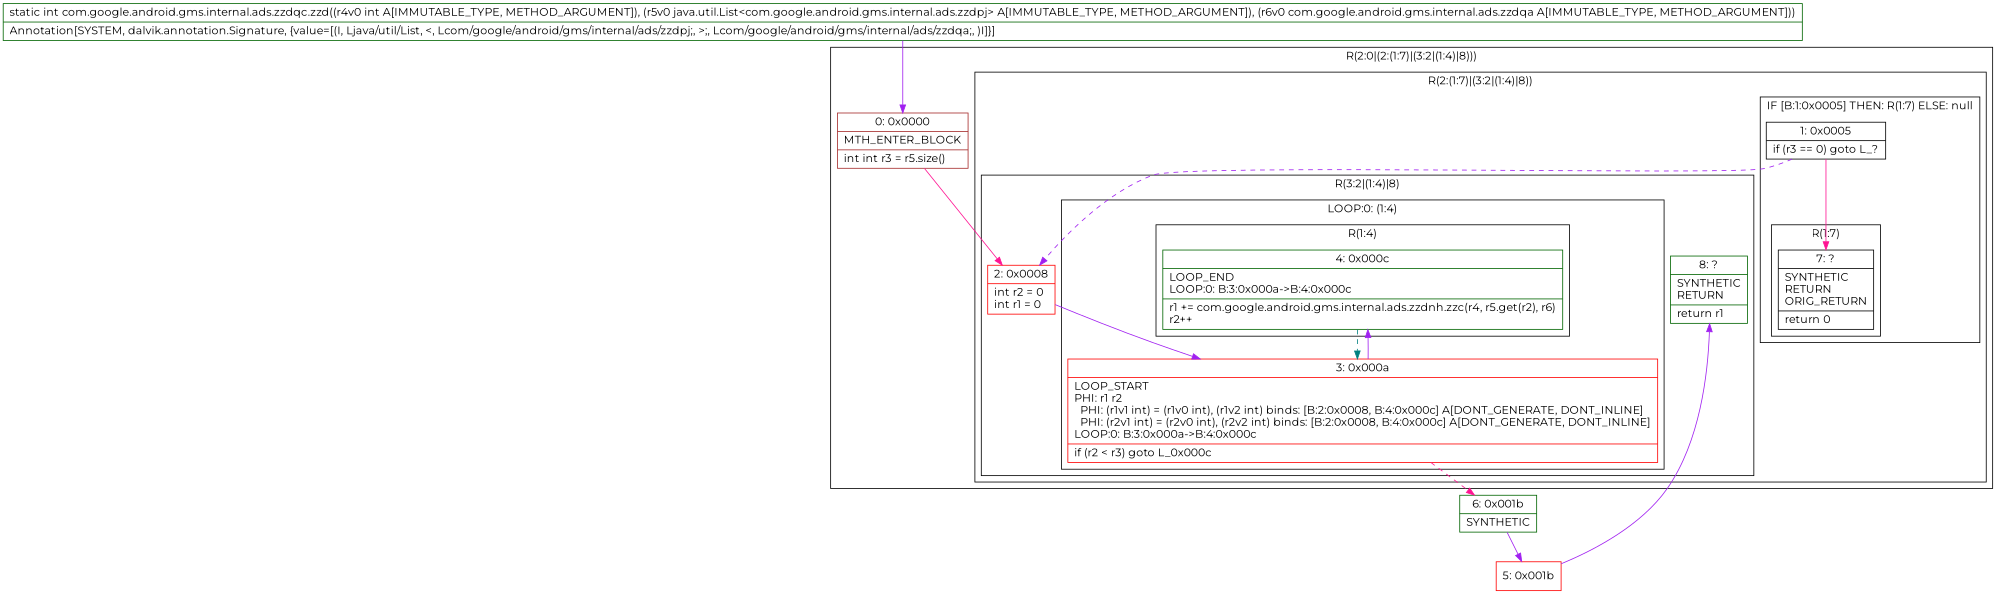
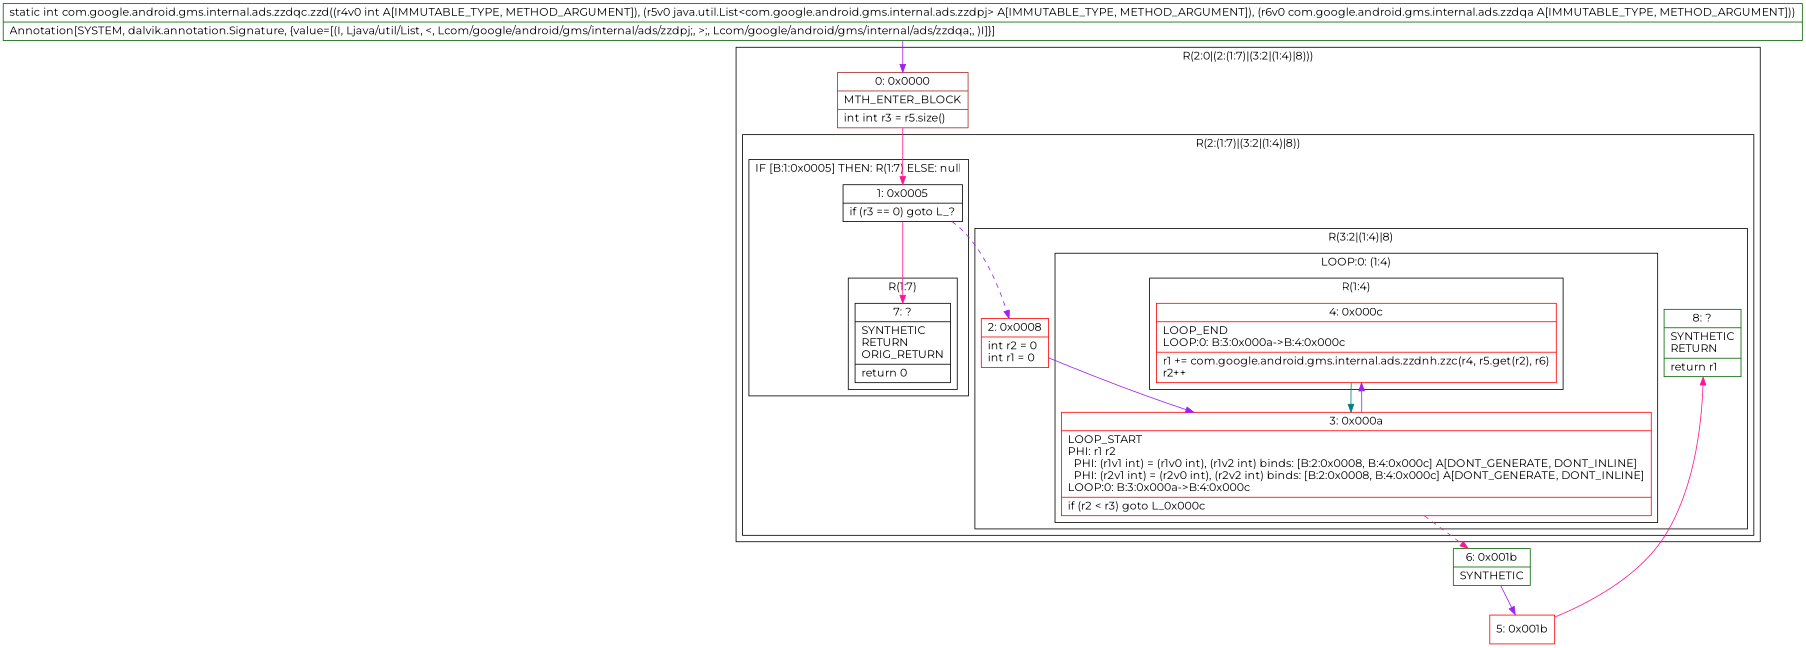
(961, 214) -> (903, 152)
(1363, 290) -> (1356, 343)
(1357, 341) -> (1351, 395)
(1679, 468) -> (1673, 521)
